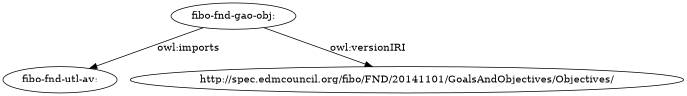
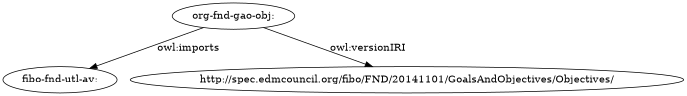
(233, 16) -> (233, 16)
